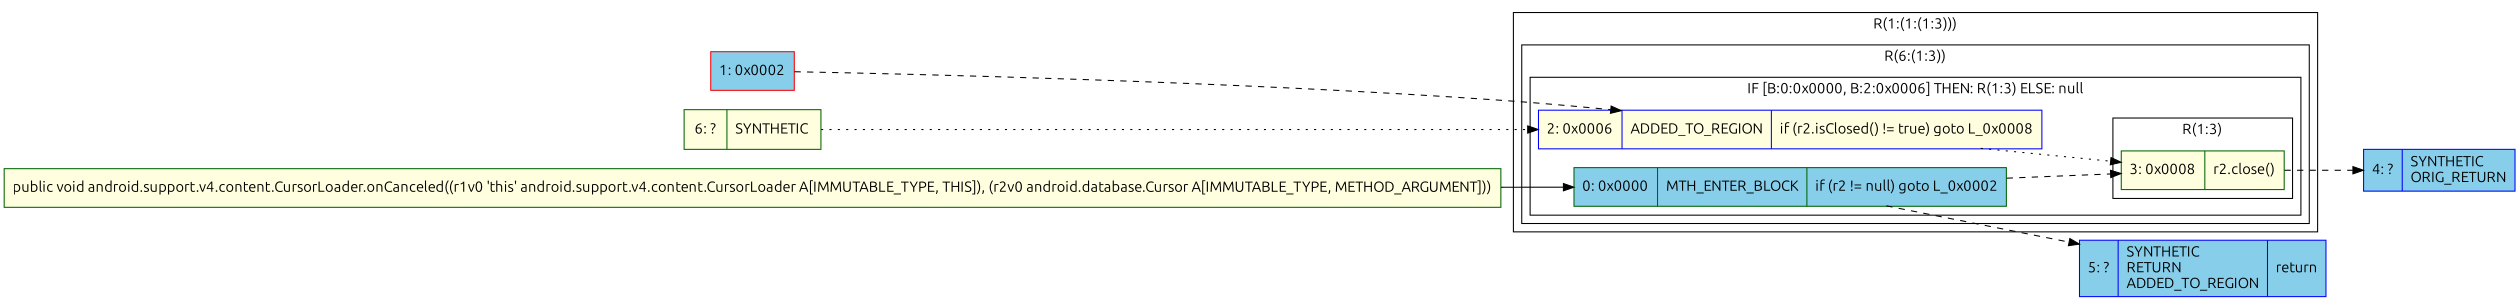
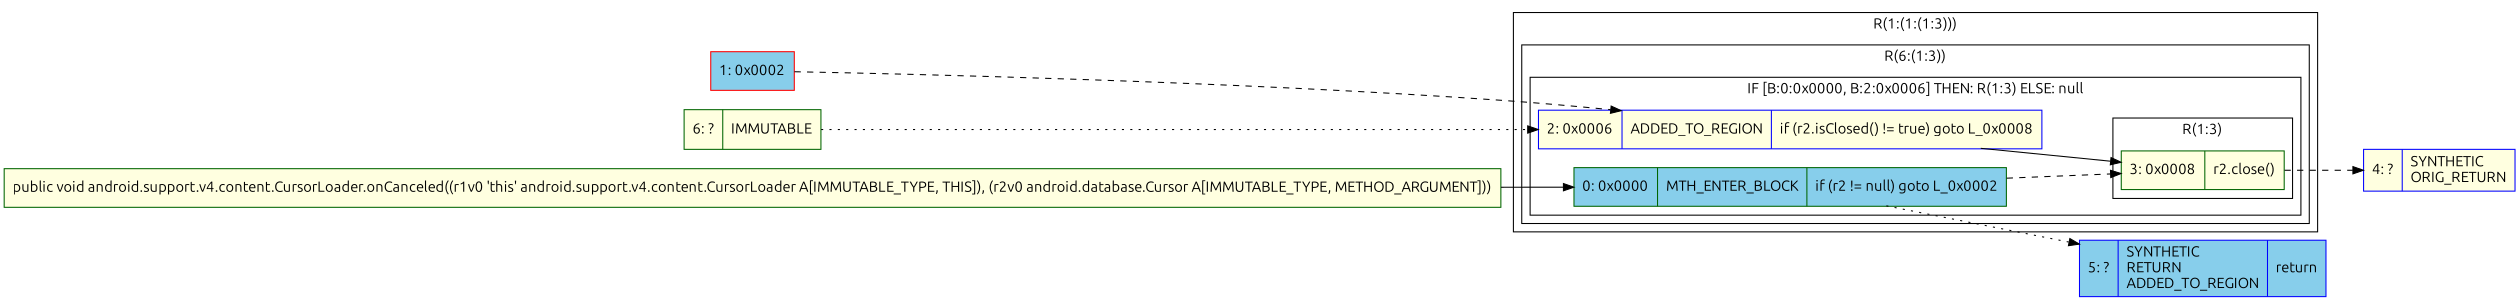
(772, 129) -> (772, 129)
(2046, 155) -> (2046, 155)
(2439, 170) -> (2439, 170)
(1978, 224) -> (1978, 224)
